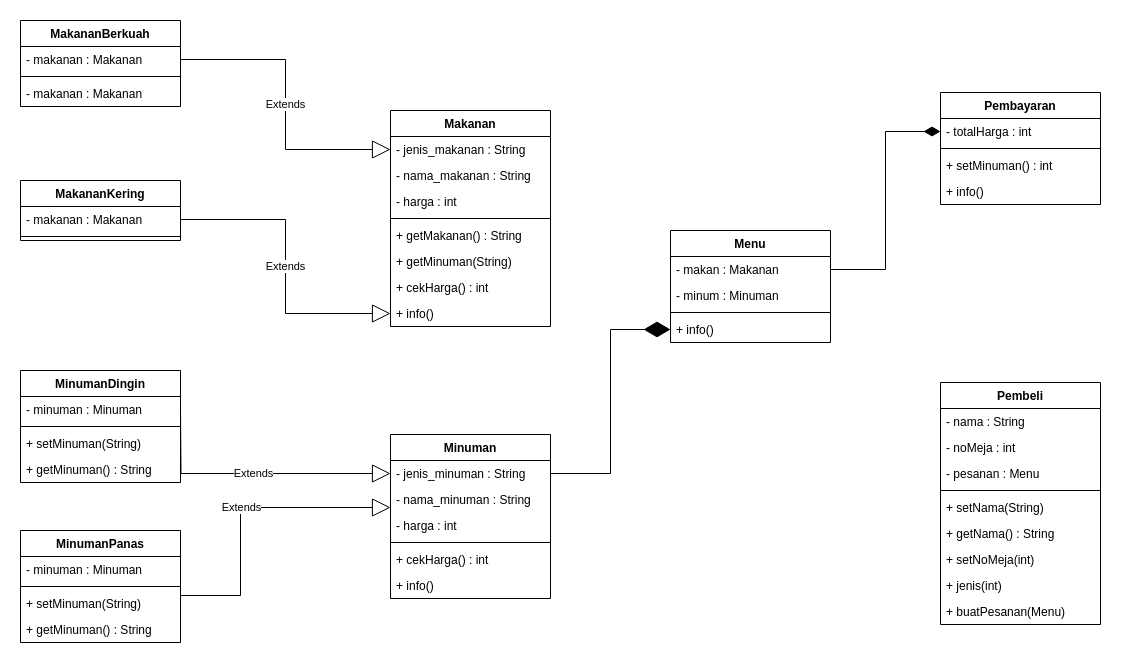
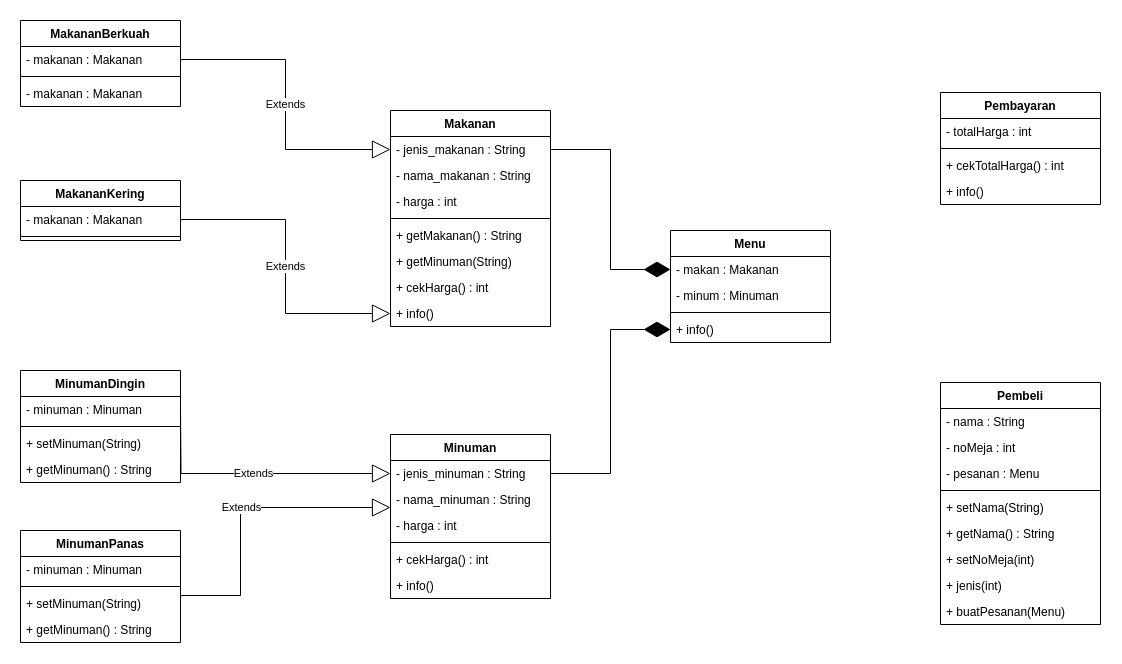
(1004, 166) -> (1014, 166)
none -> (611, 197)
(886, 208) -> none
